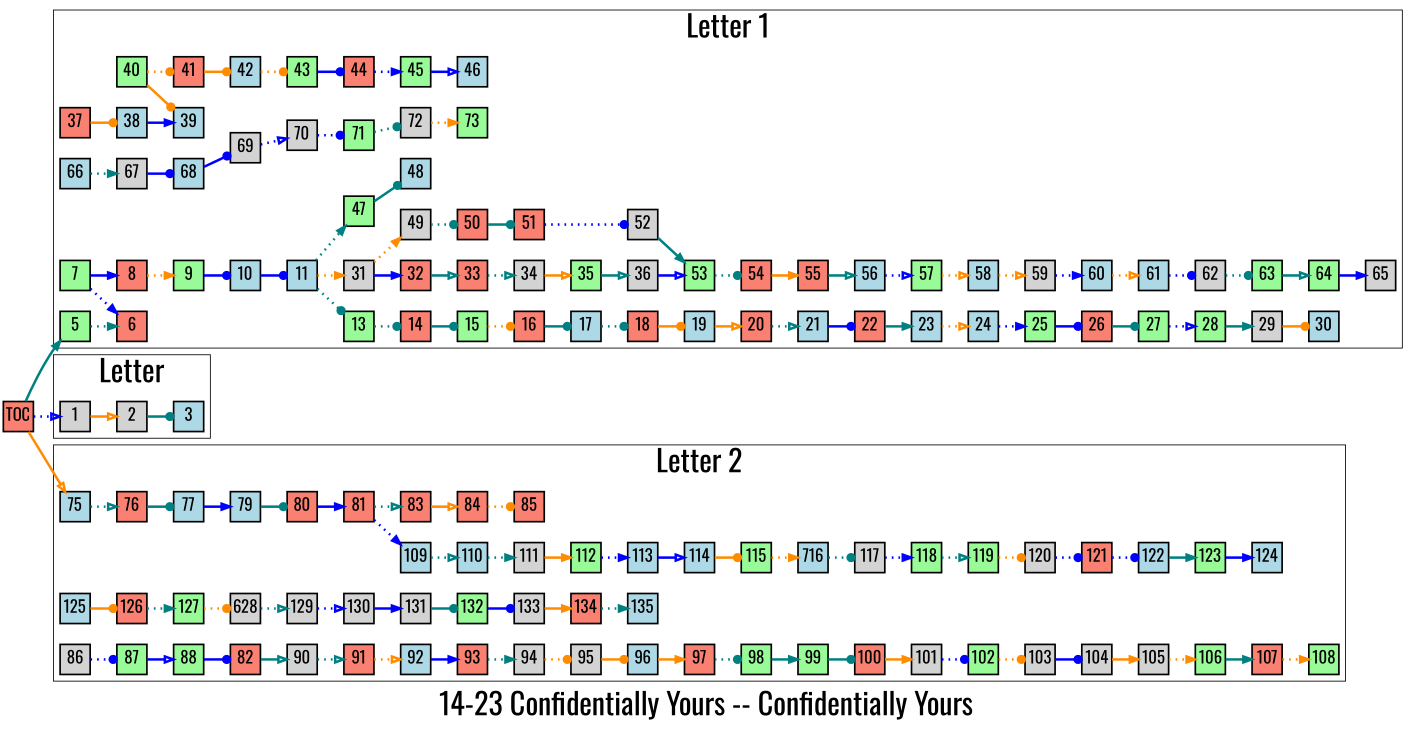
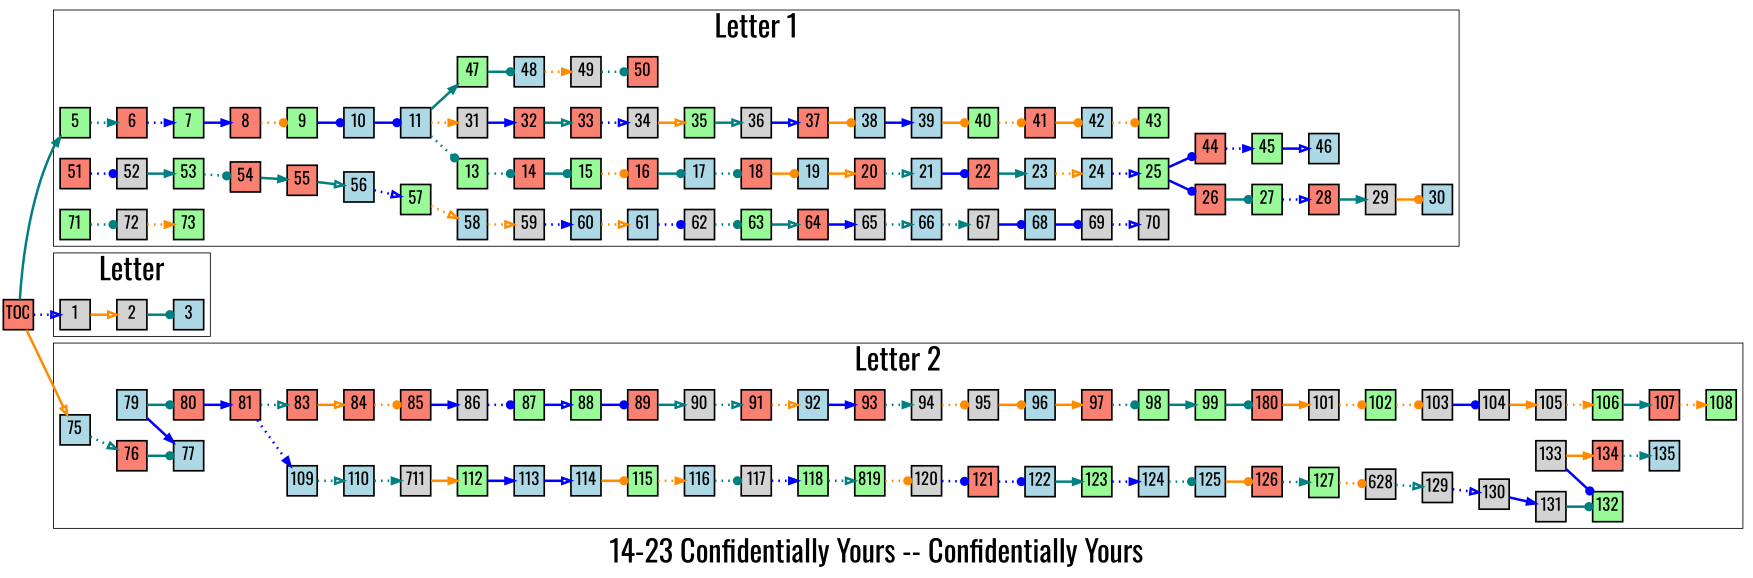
(327, 72) -> (1179, 163)
(158, 95) -> (951, 123)
(327, 135) -> none
(497, 225) -> none
none -> (894, 225)
(328, 247) -> (441, 100)
(384, 253) -> (553, 72)
(156, 275) -> (270, 123)
(497, 275) -> (610, 123)
(667, 275) -> (780, 123)
(780, 275) -> (270, 178)
(1324, 275) -> (813, 225)
(100, 298) -> (156, 123)
(1007, 326) -> (1121, 174)
(1210, 326) -> (1324, 199)
none -> (440, 405)
none -> (1179, 482)
(213, 507) -> (157, 427)
(529, 558) -> (416, 481)
(610, 558) -> (497, 481)
(813, 558) -> (699, 481)
(983, 558) -> (870, 481)
(1234, 558) -> (1121, 482)
(497, 609) -> (1577, 479)
(245, 659) -> (643, 405)
(870, 659) -> (1267, 405)
(951, 659) -> (1349, 405)
